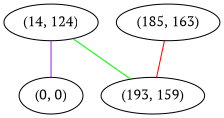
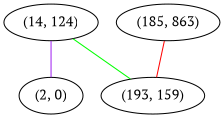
(168, 22) -> (168, 22)
(51, 96) -> (51, 96)
